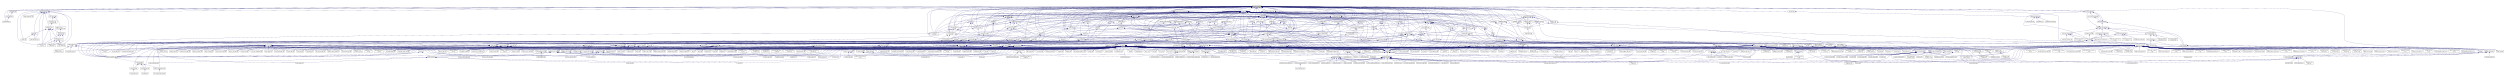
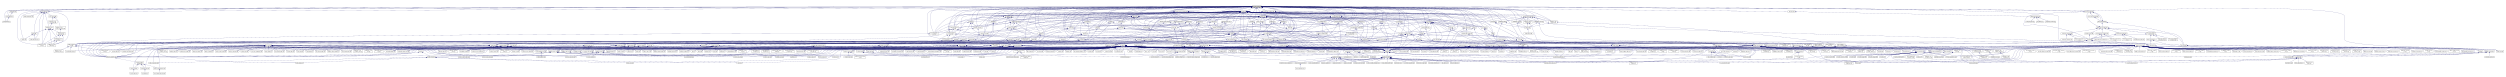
(62, 45) -> none
